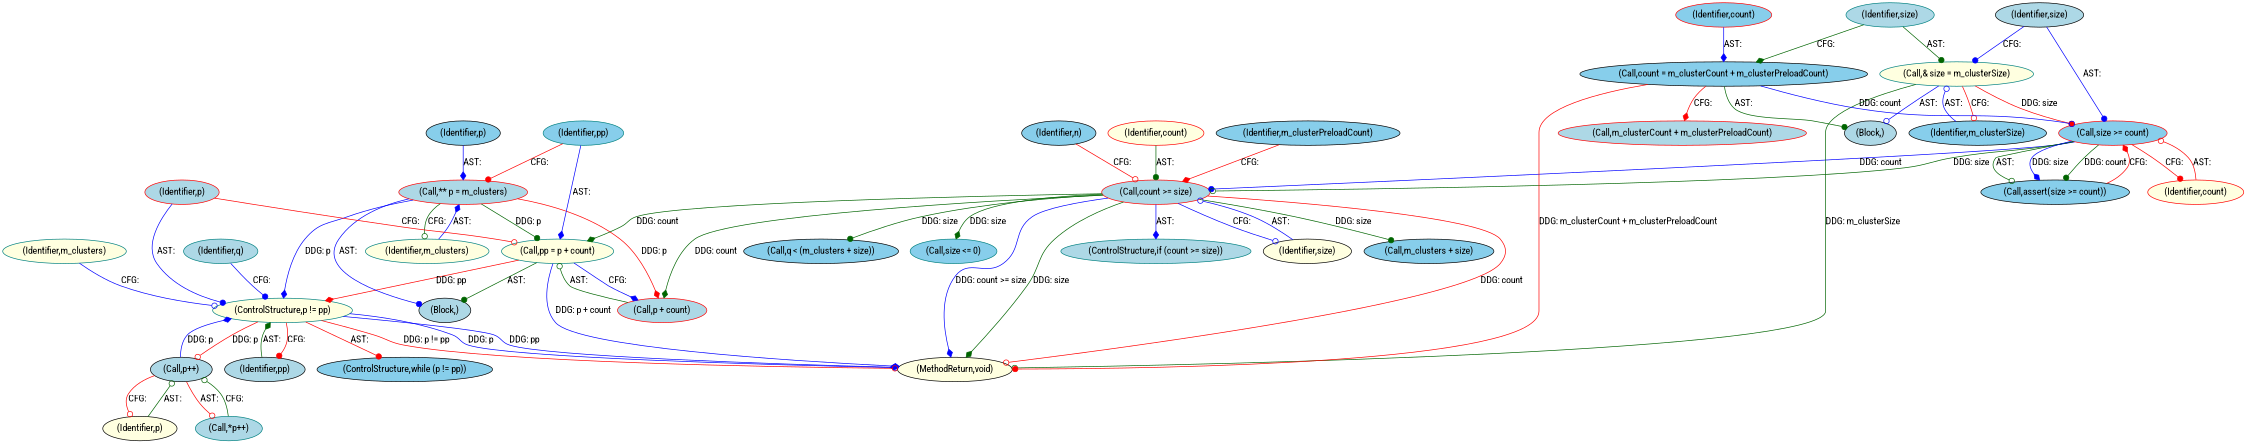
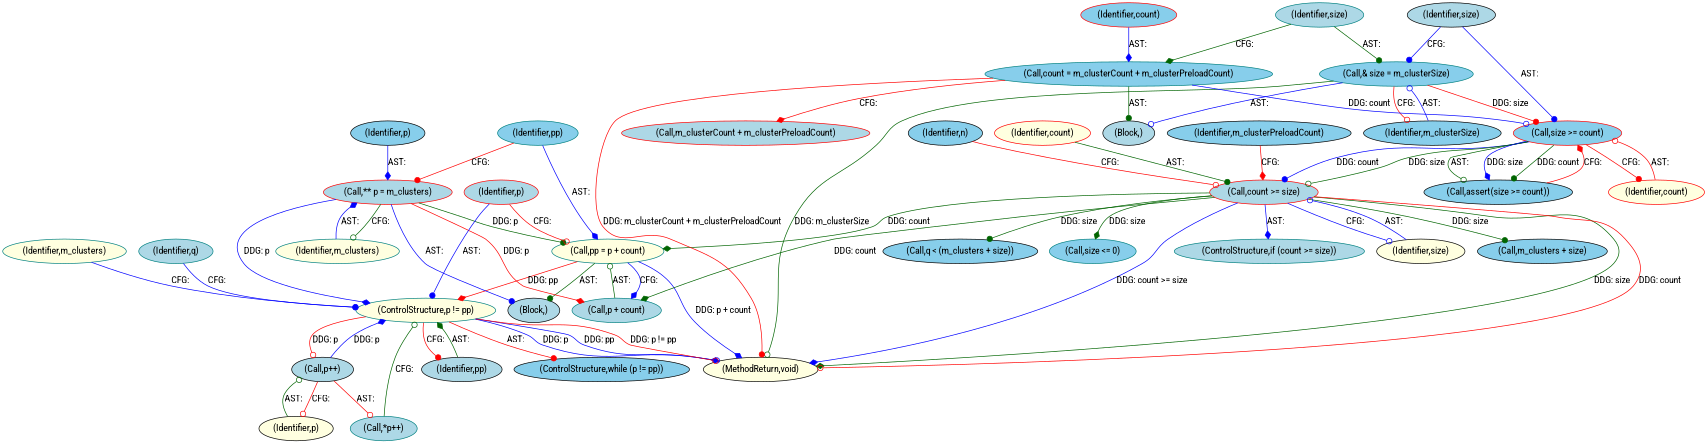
(1724, 74) -> (1129, 74)
(1957, 74) -> (1396, 74)
(662, 310) -> (617, 310)
(222, 396) -> (391, 369)
